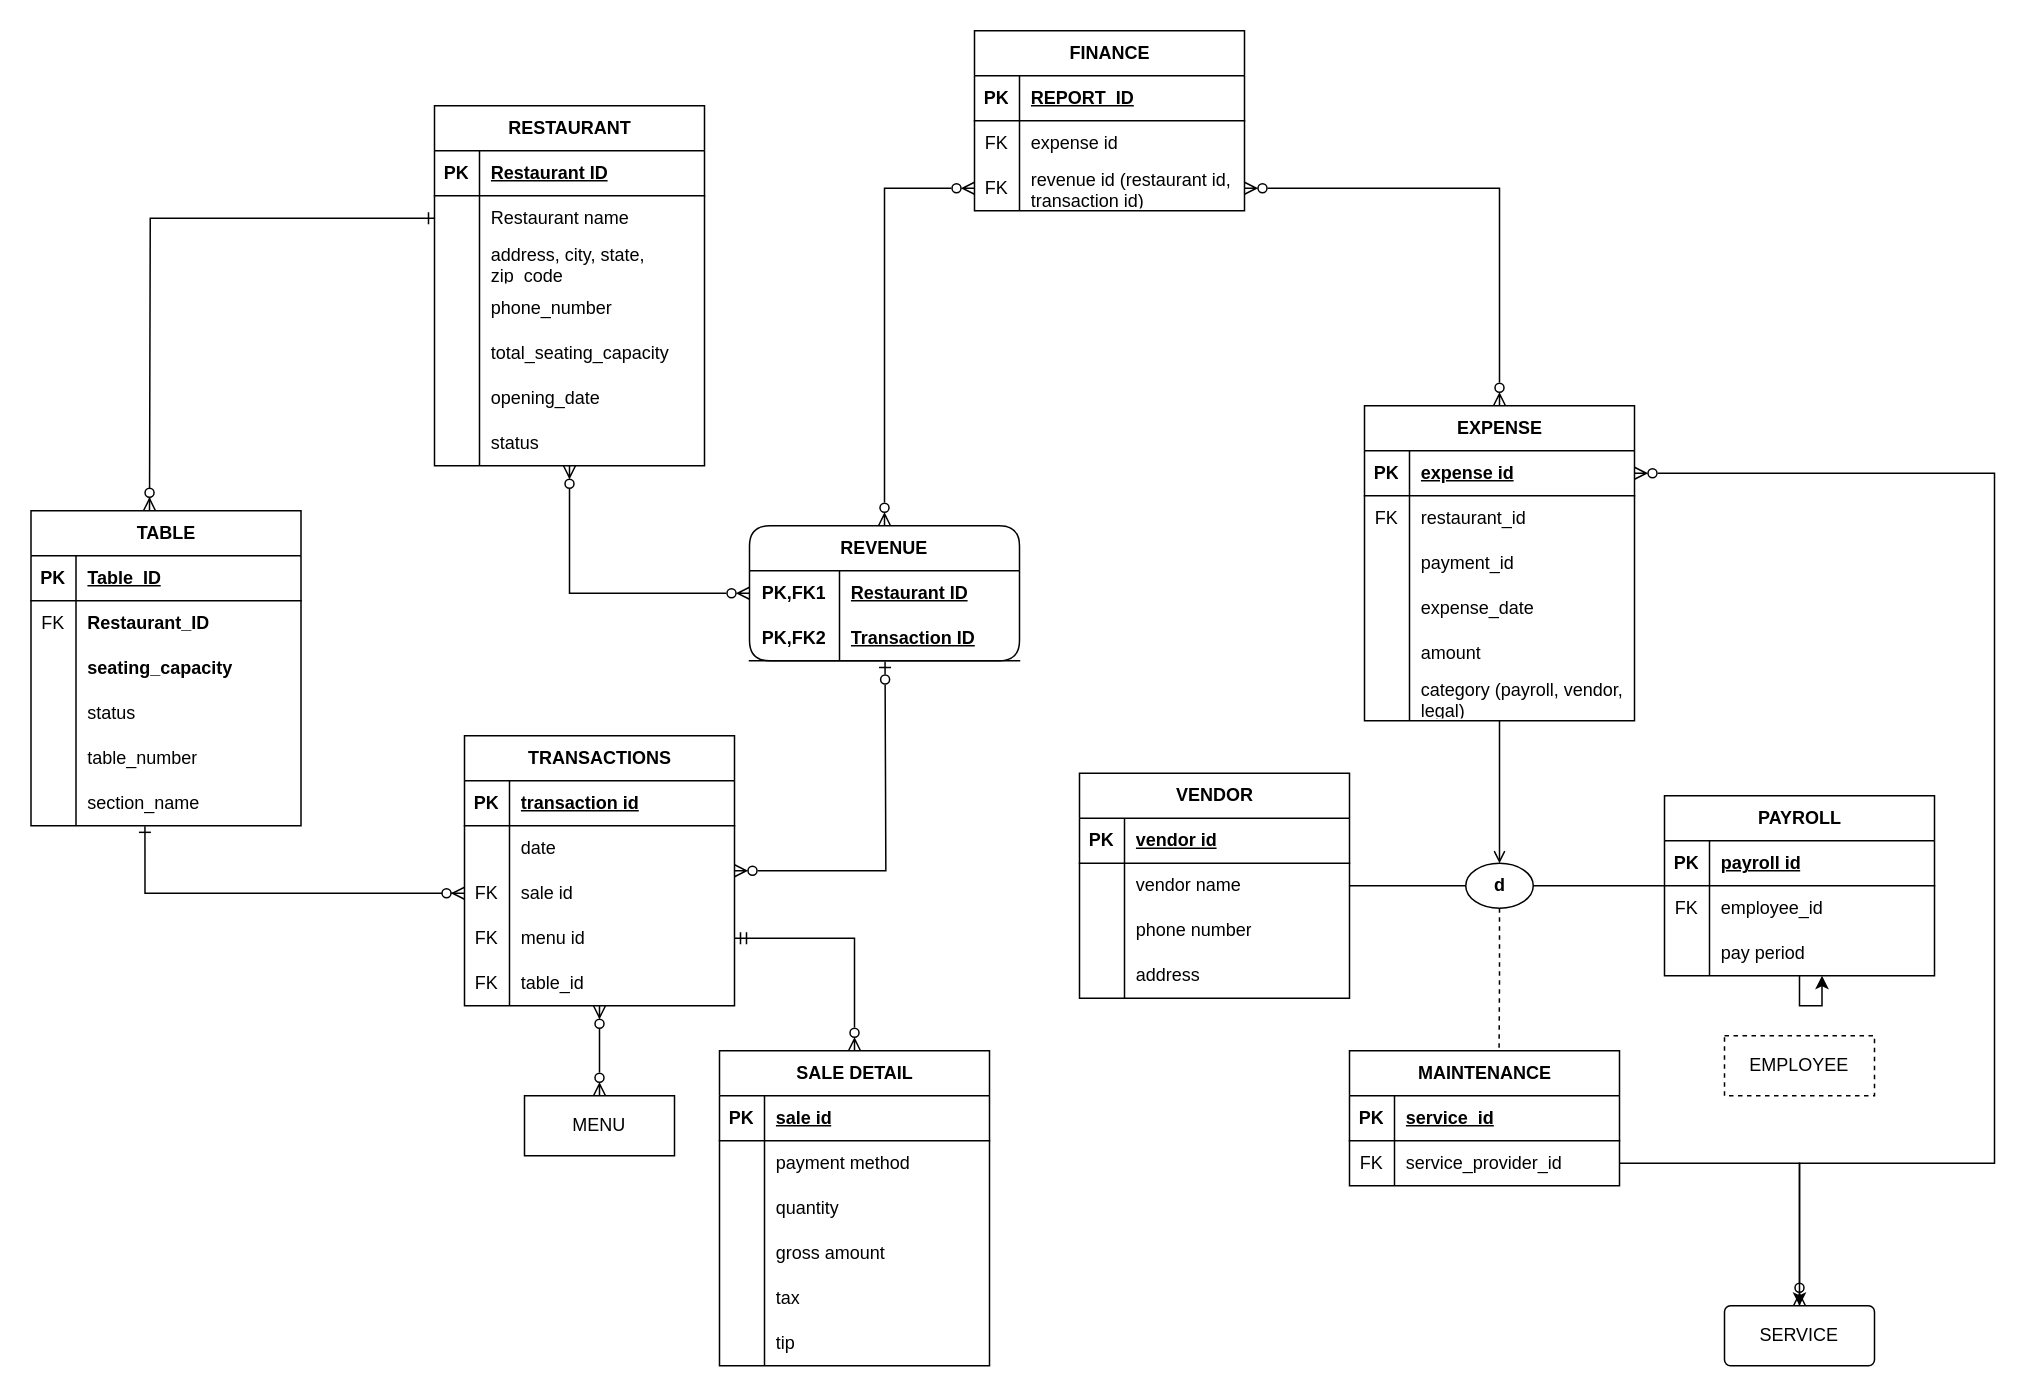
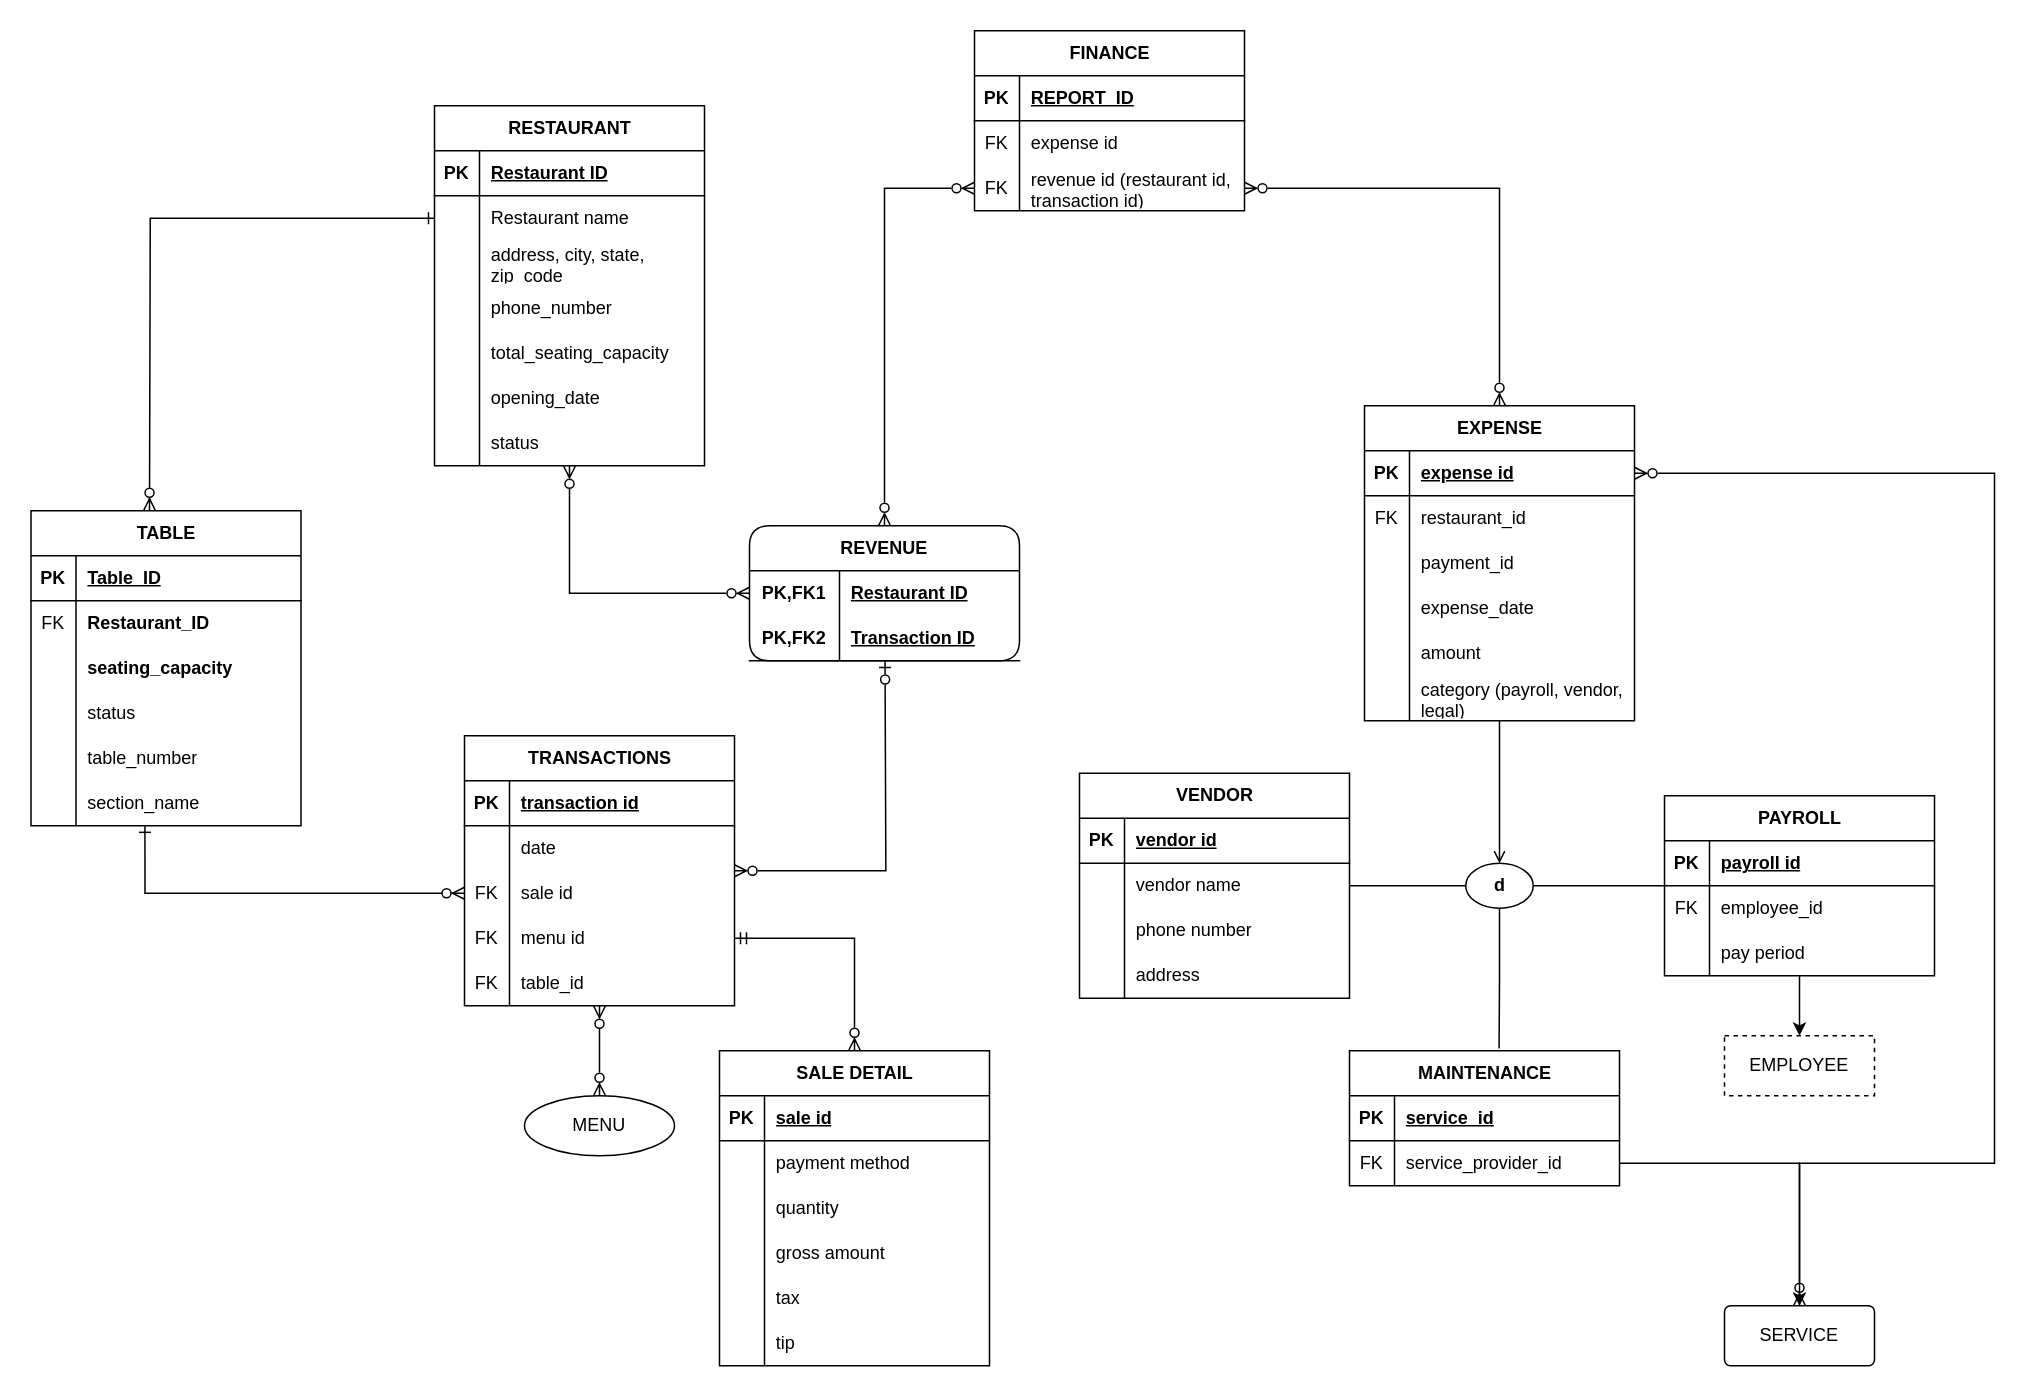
(1499, 977) -> (1499, 977)
(1819, 1006) -> (1799, 1014)
(599, 1126) -> (599, 1126)
